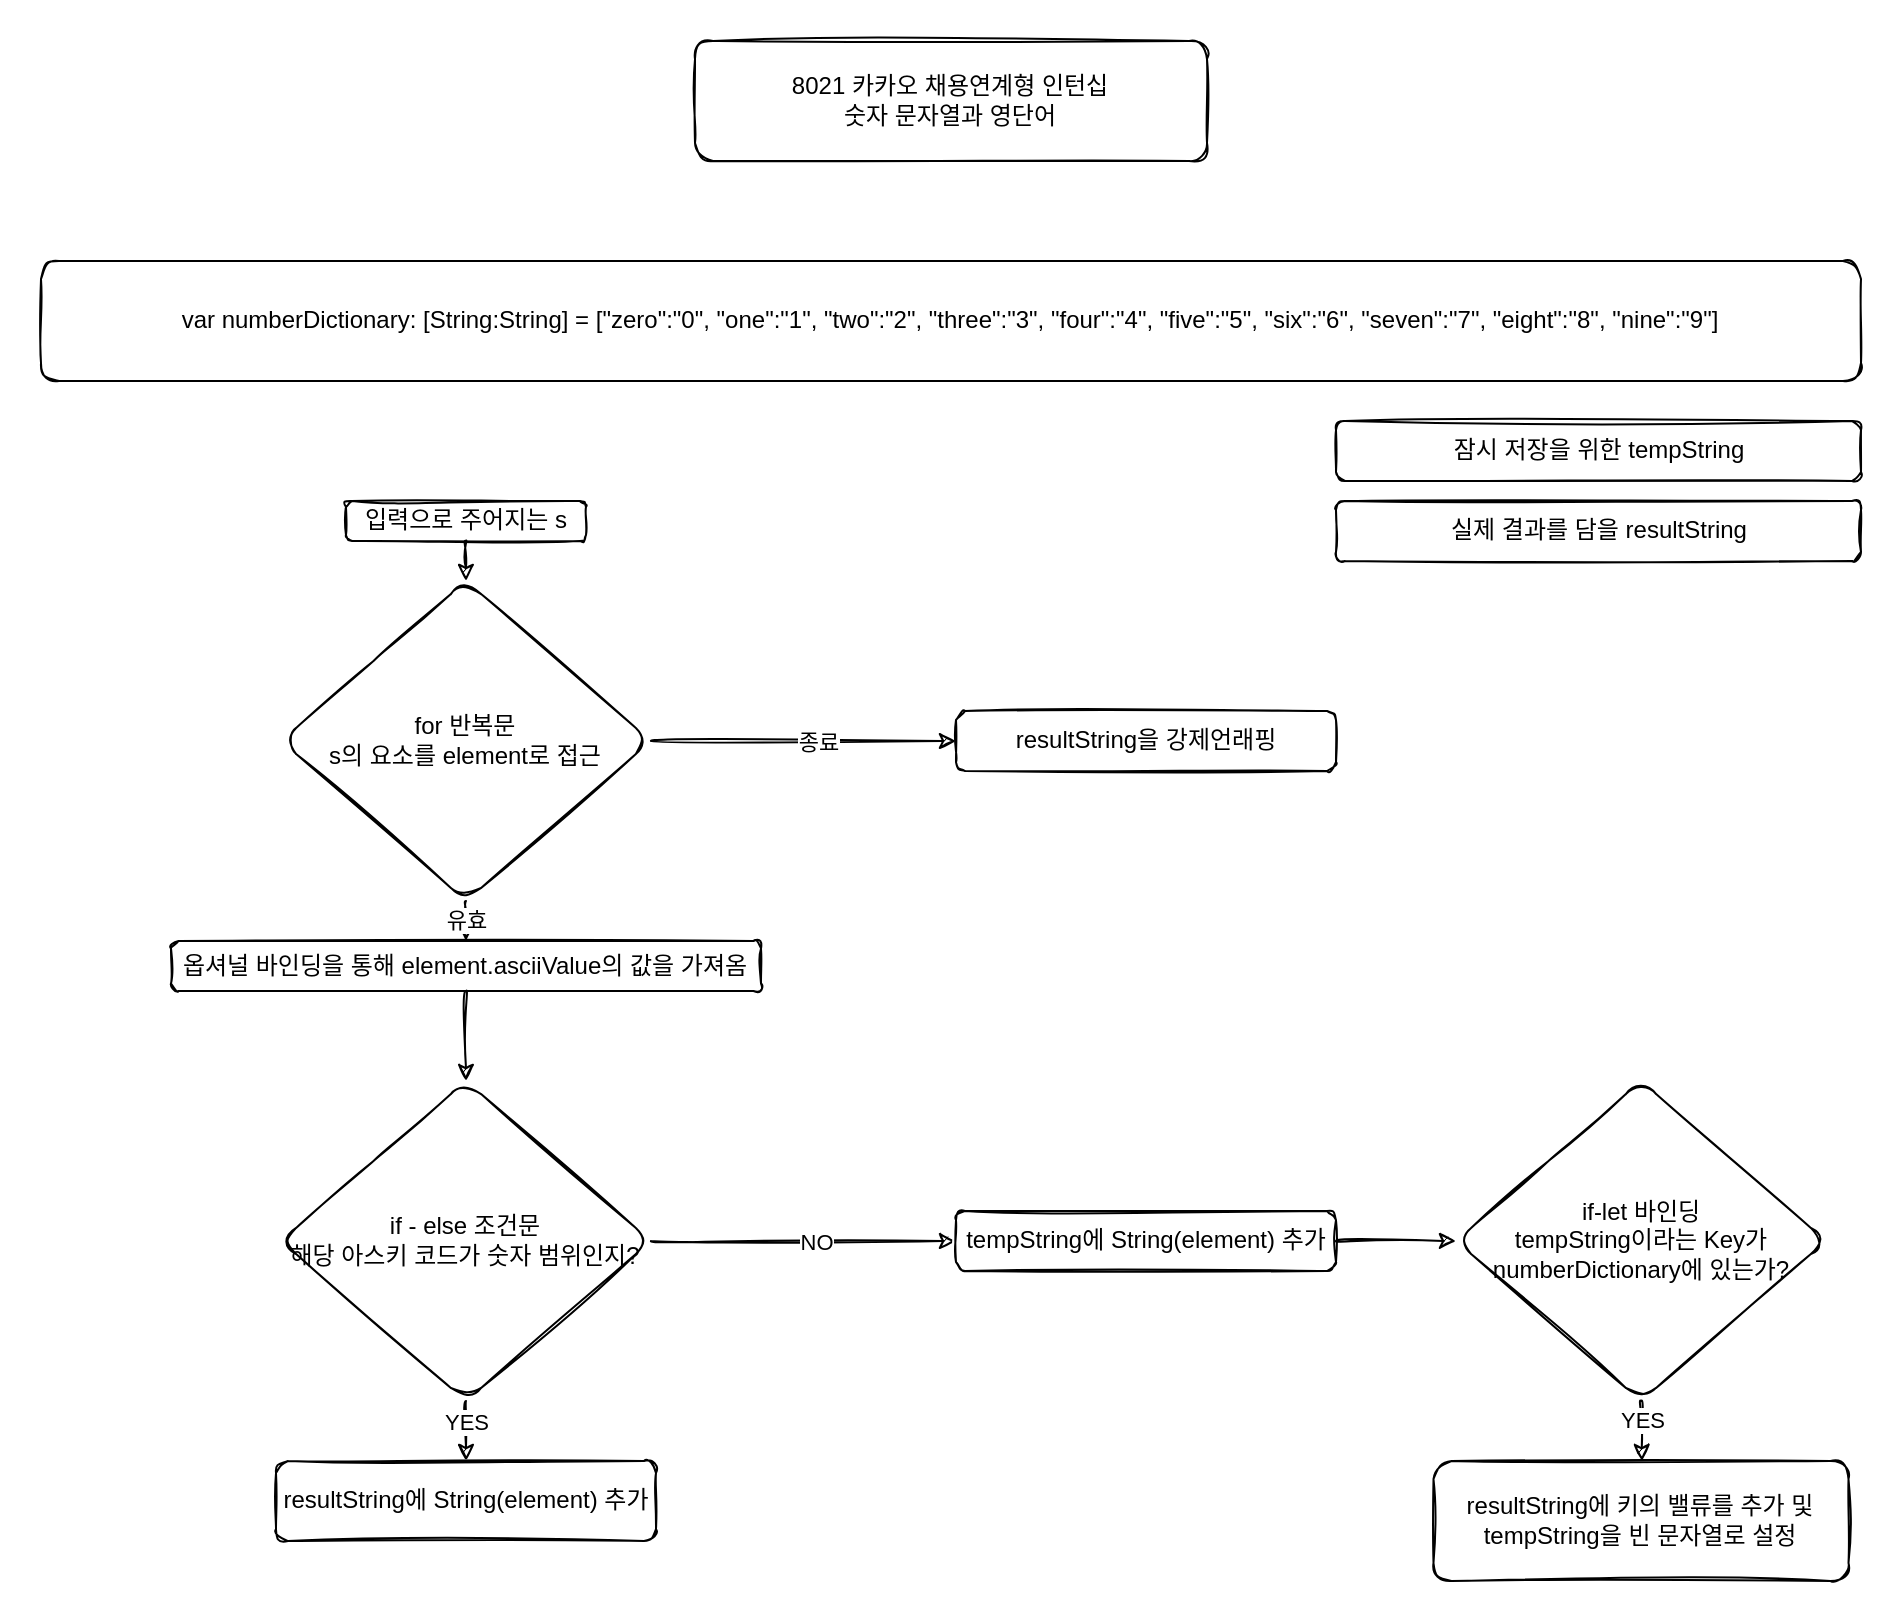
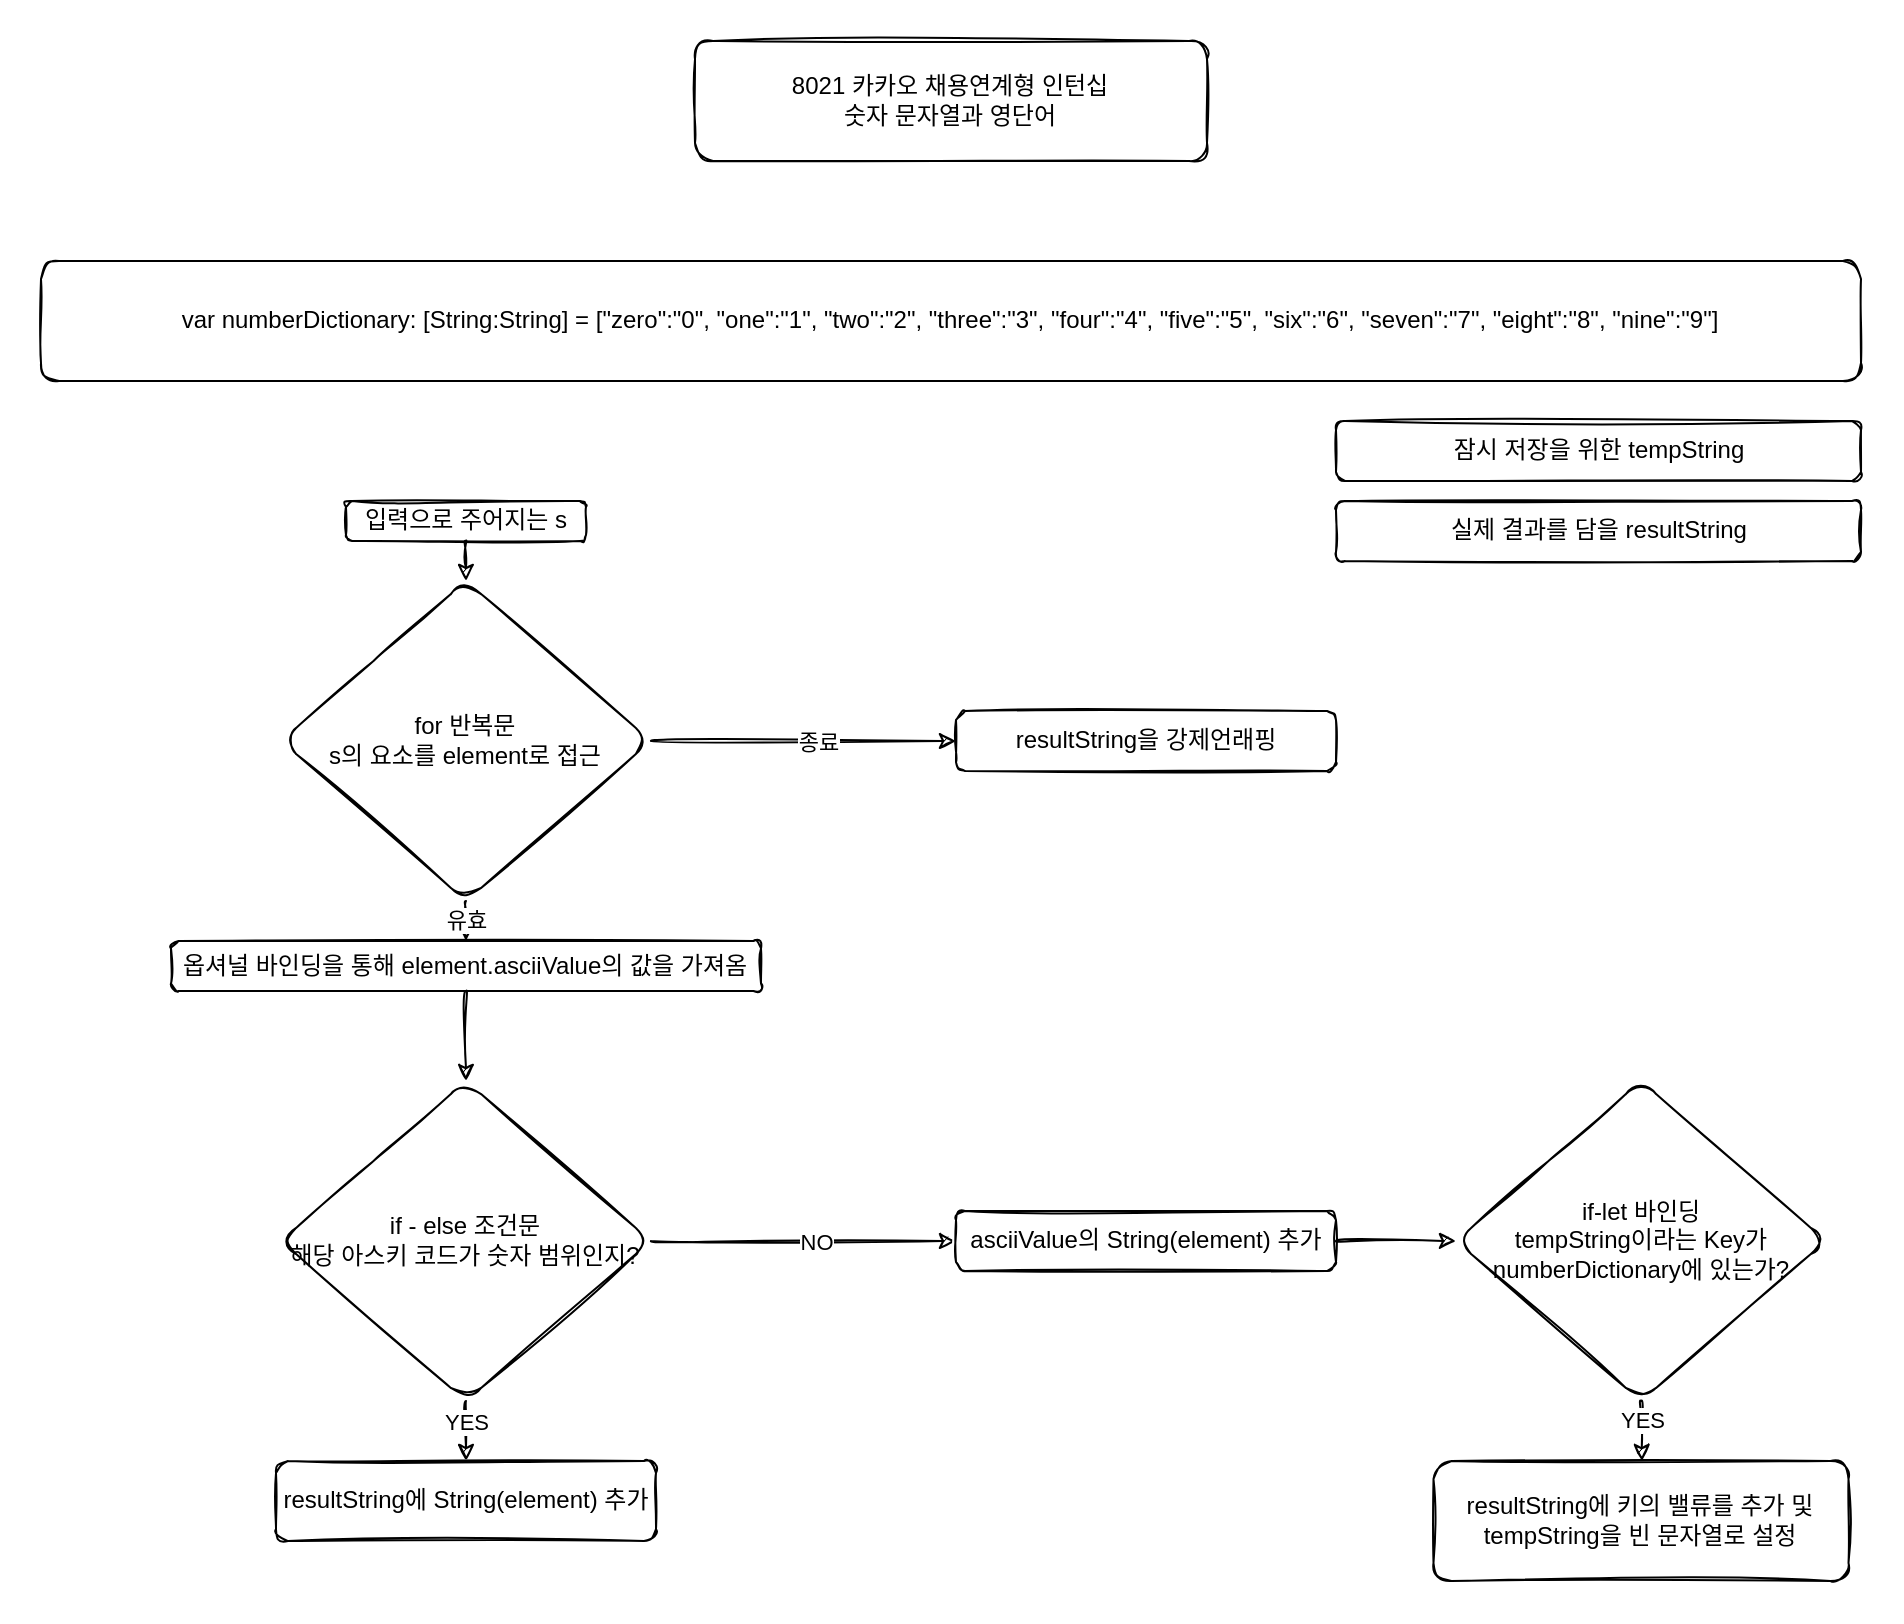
(1147, 1241) -> (1147, 1241)
